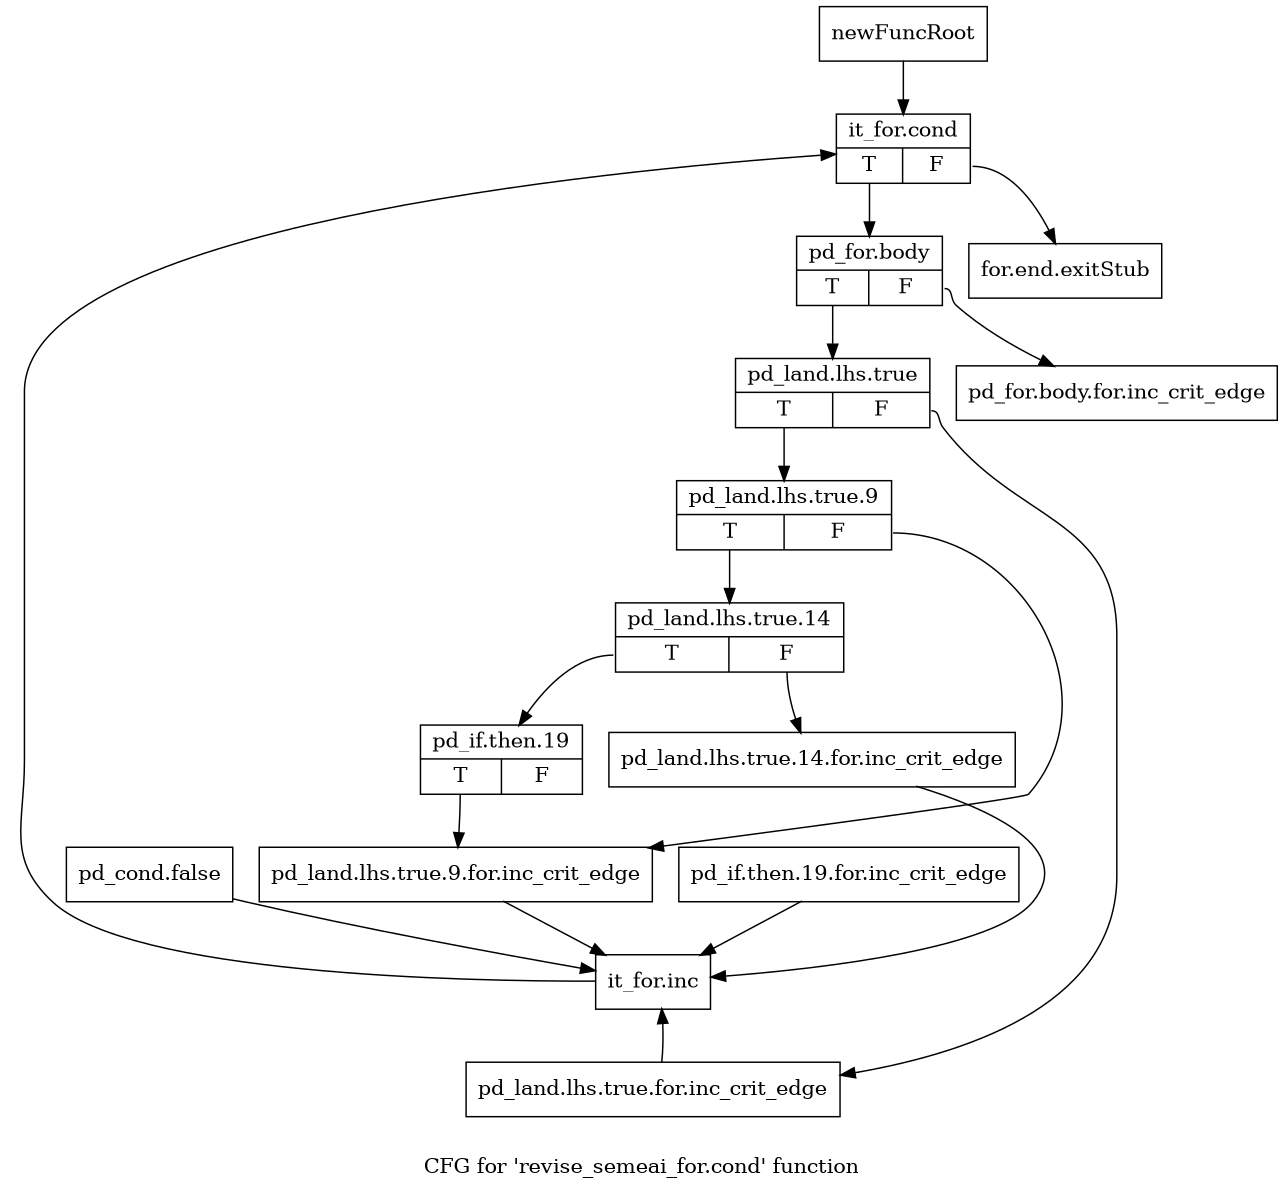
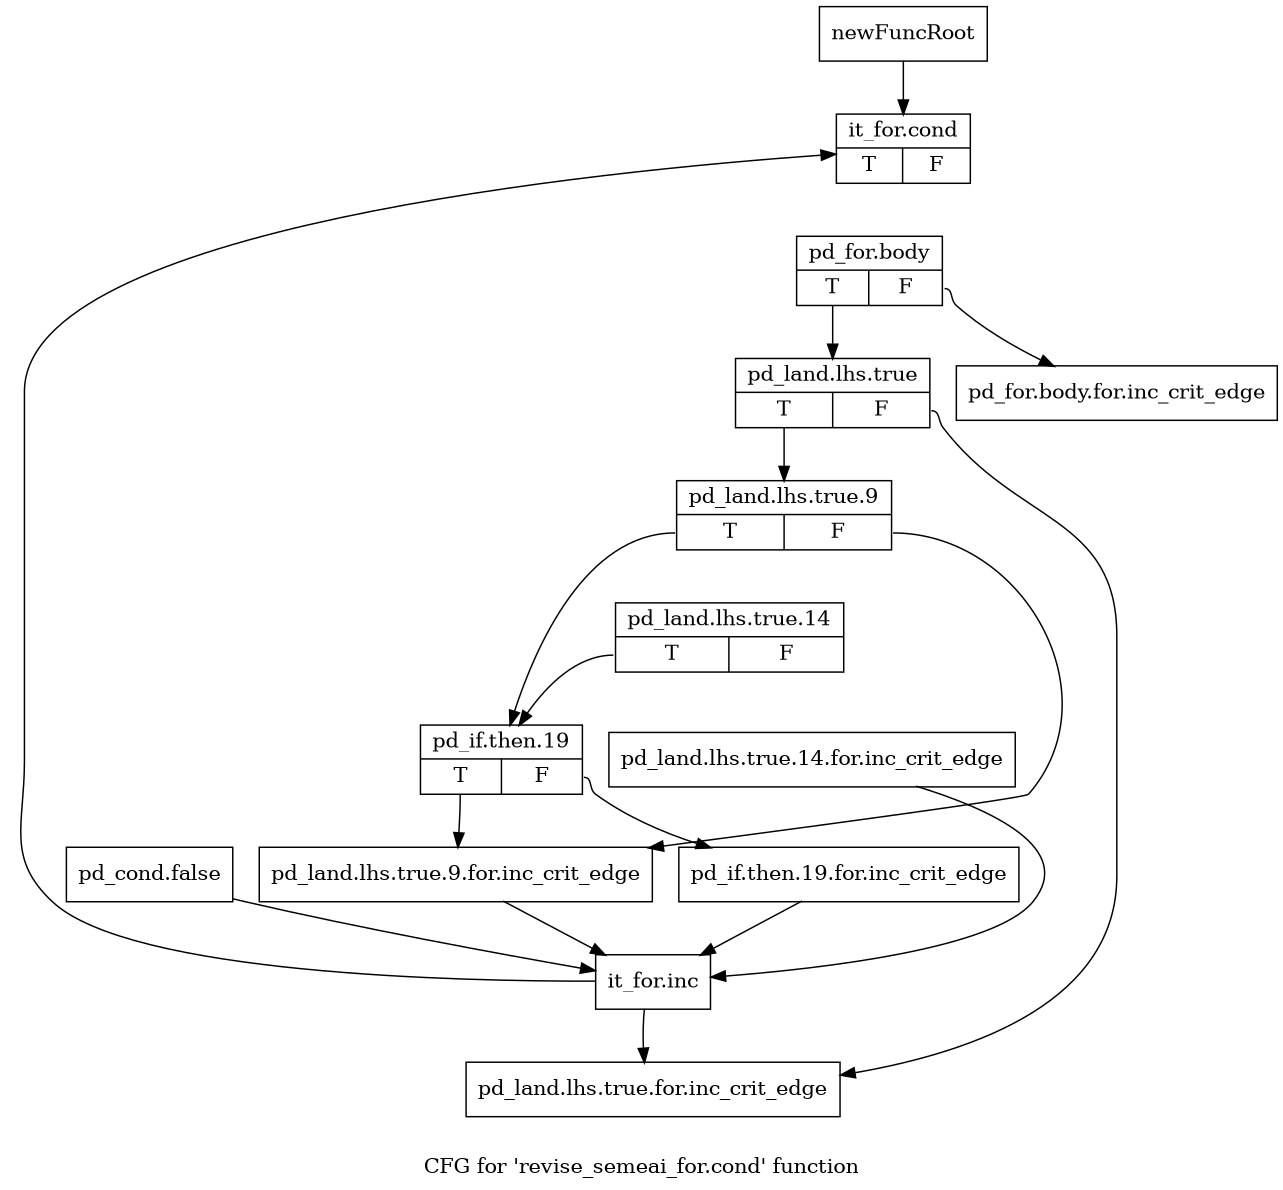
(869, 202) -> none
(1065, 271) -> none
(730, 569) -> (570, 597)
(790, 696) -> none
none -> (634, 818)
(663, 1043) -> (643, 1028)
